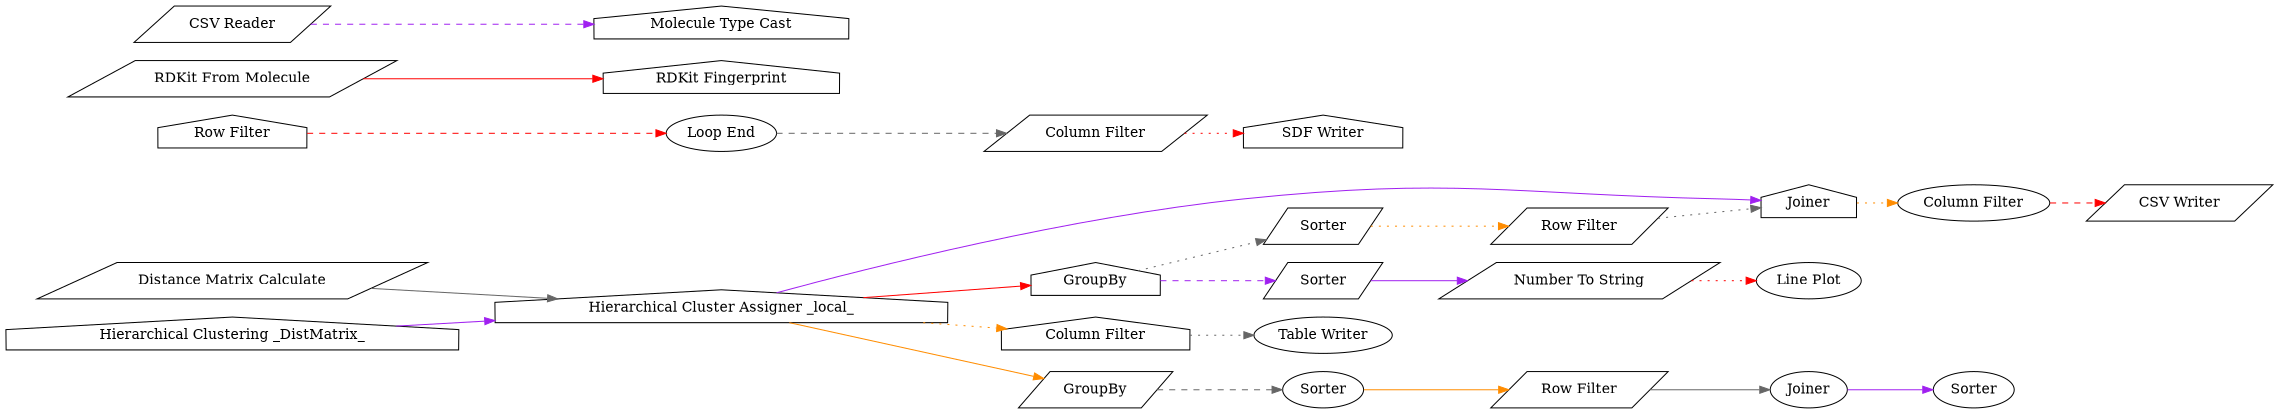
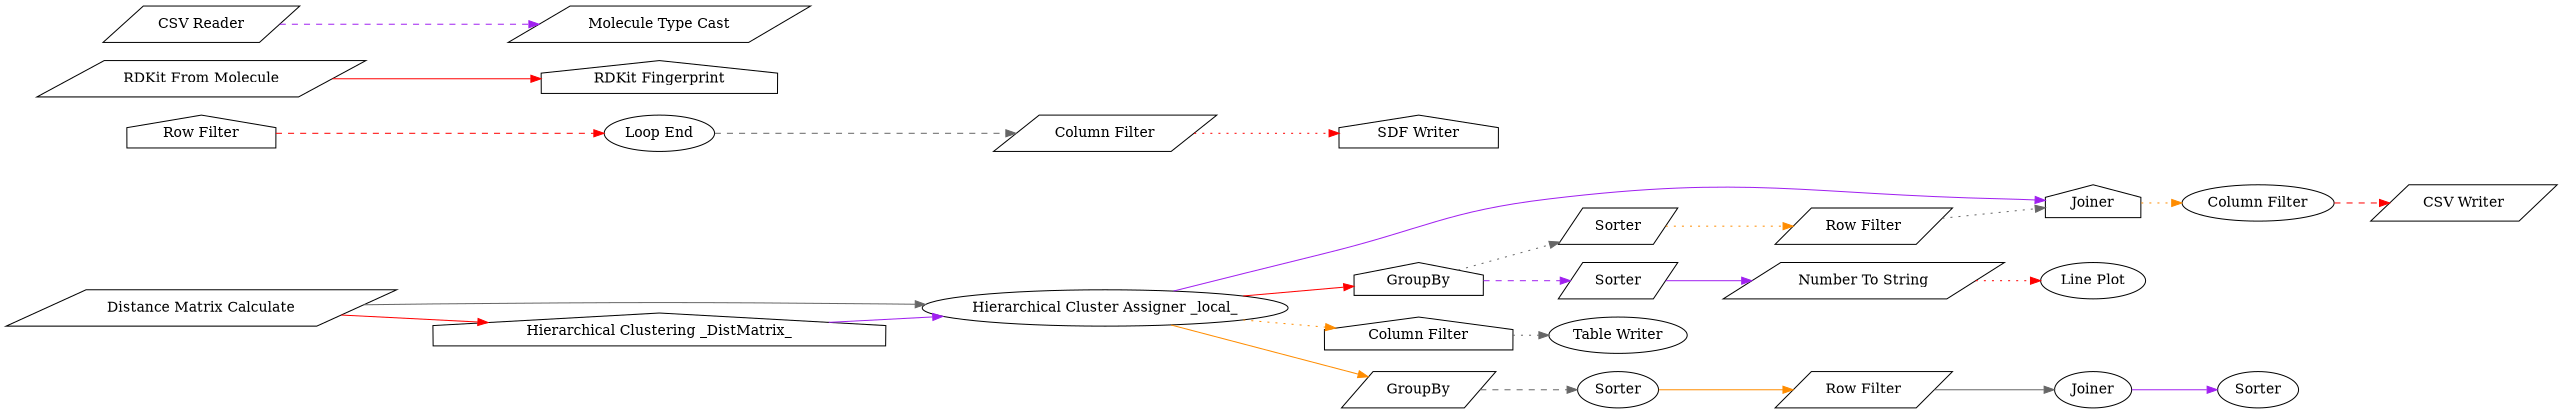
(721, 24) -> (659, 24)
(721, 308) -> (1105, 308)
none -> (410, 319)
